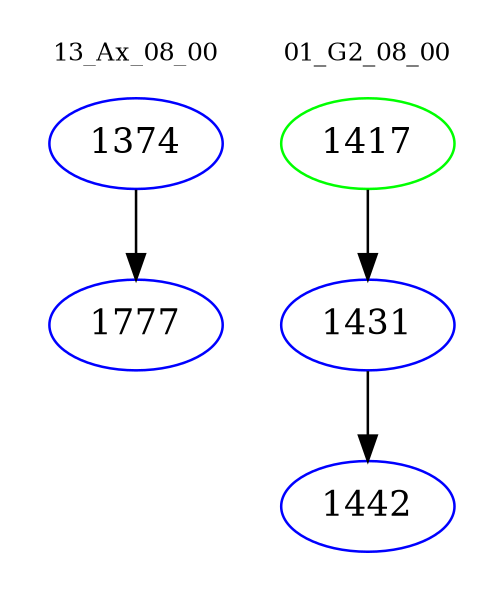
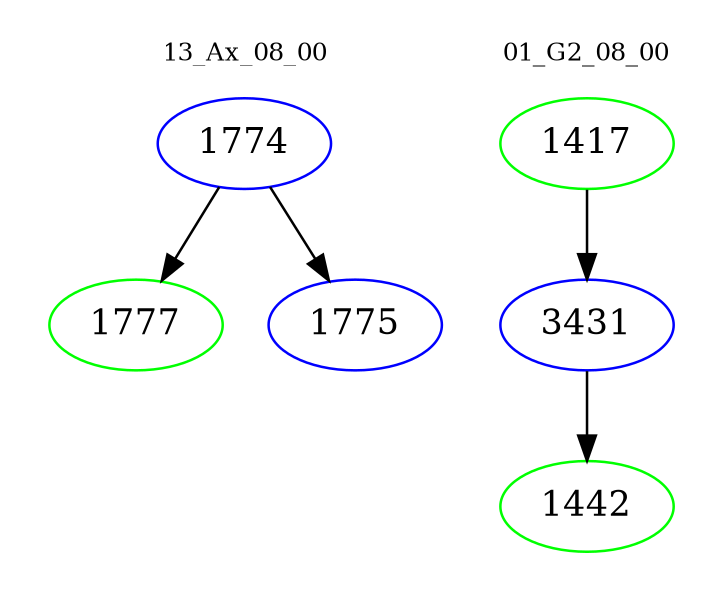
(136, 144) -> (244, 144)
(136, 325) -> (136, 325)
none -> (355, 325)
(368, 325) -> (587, 325)
(368, 506) -> (587, 506)
